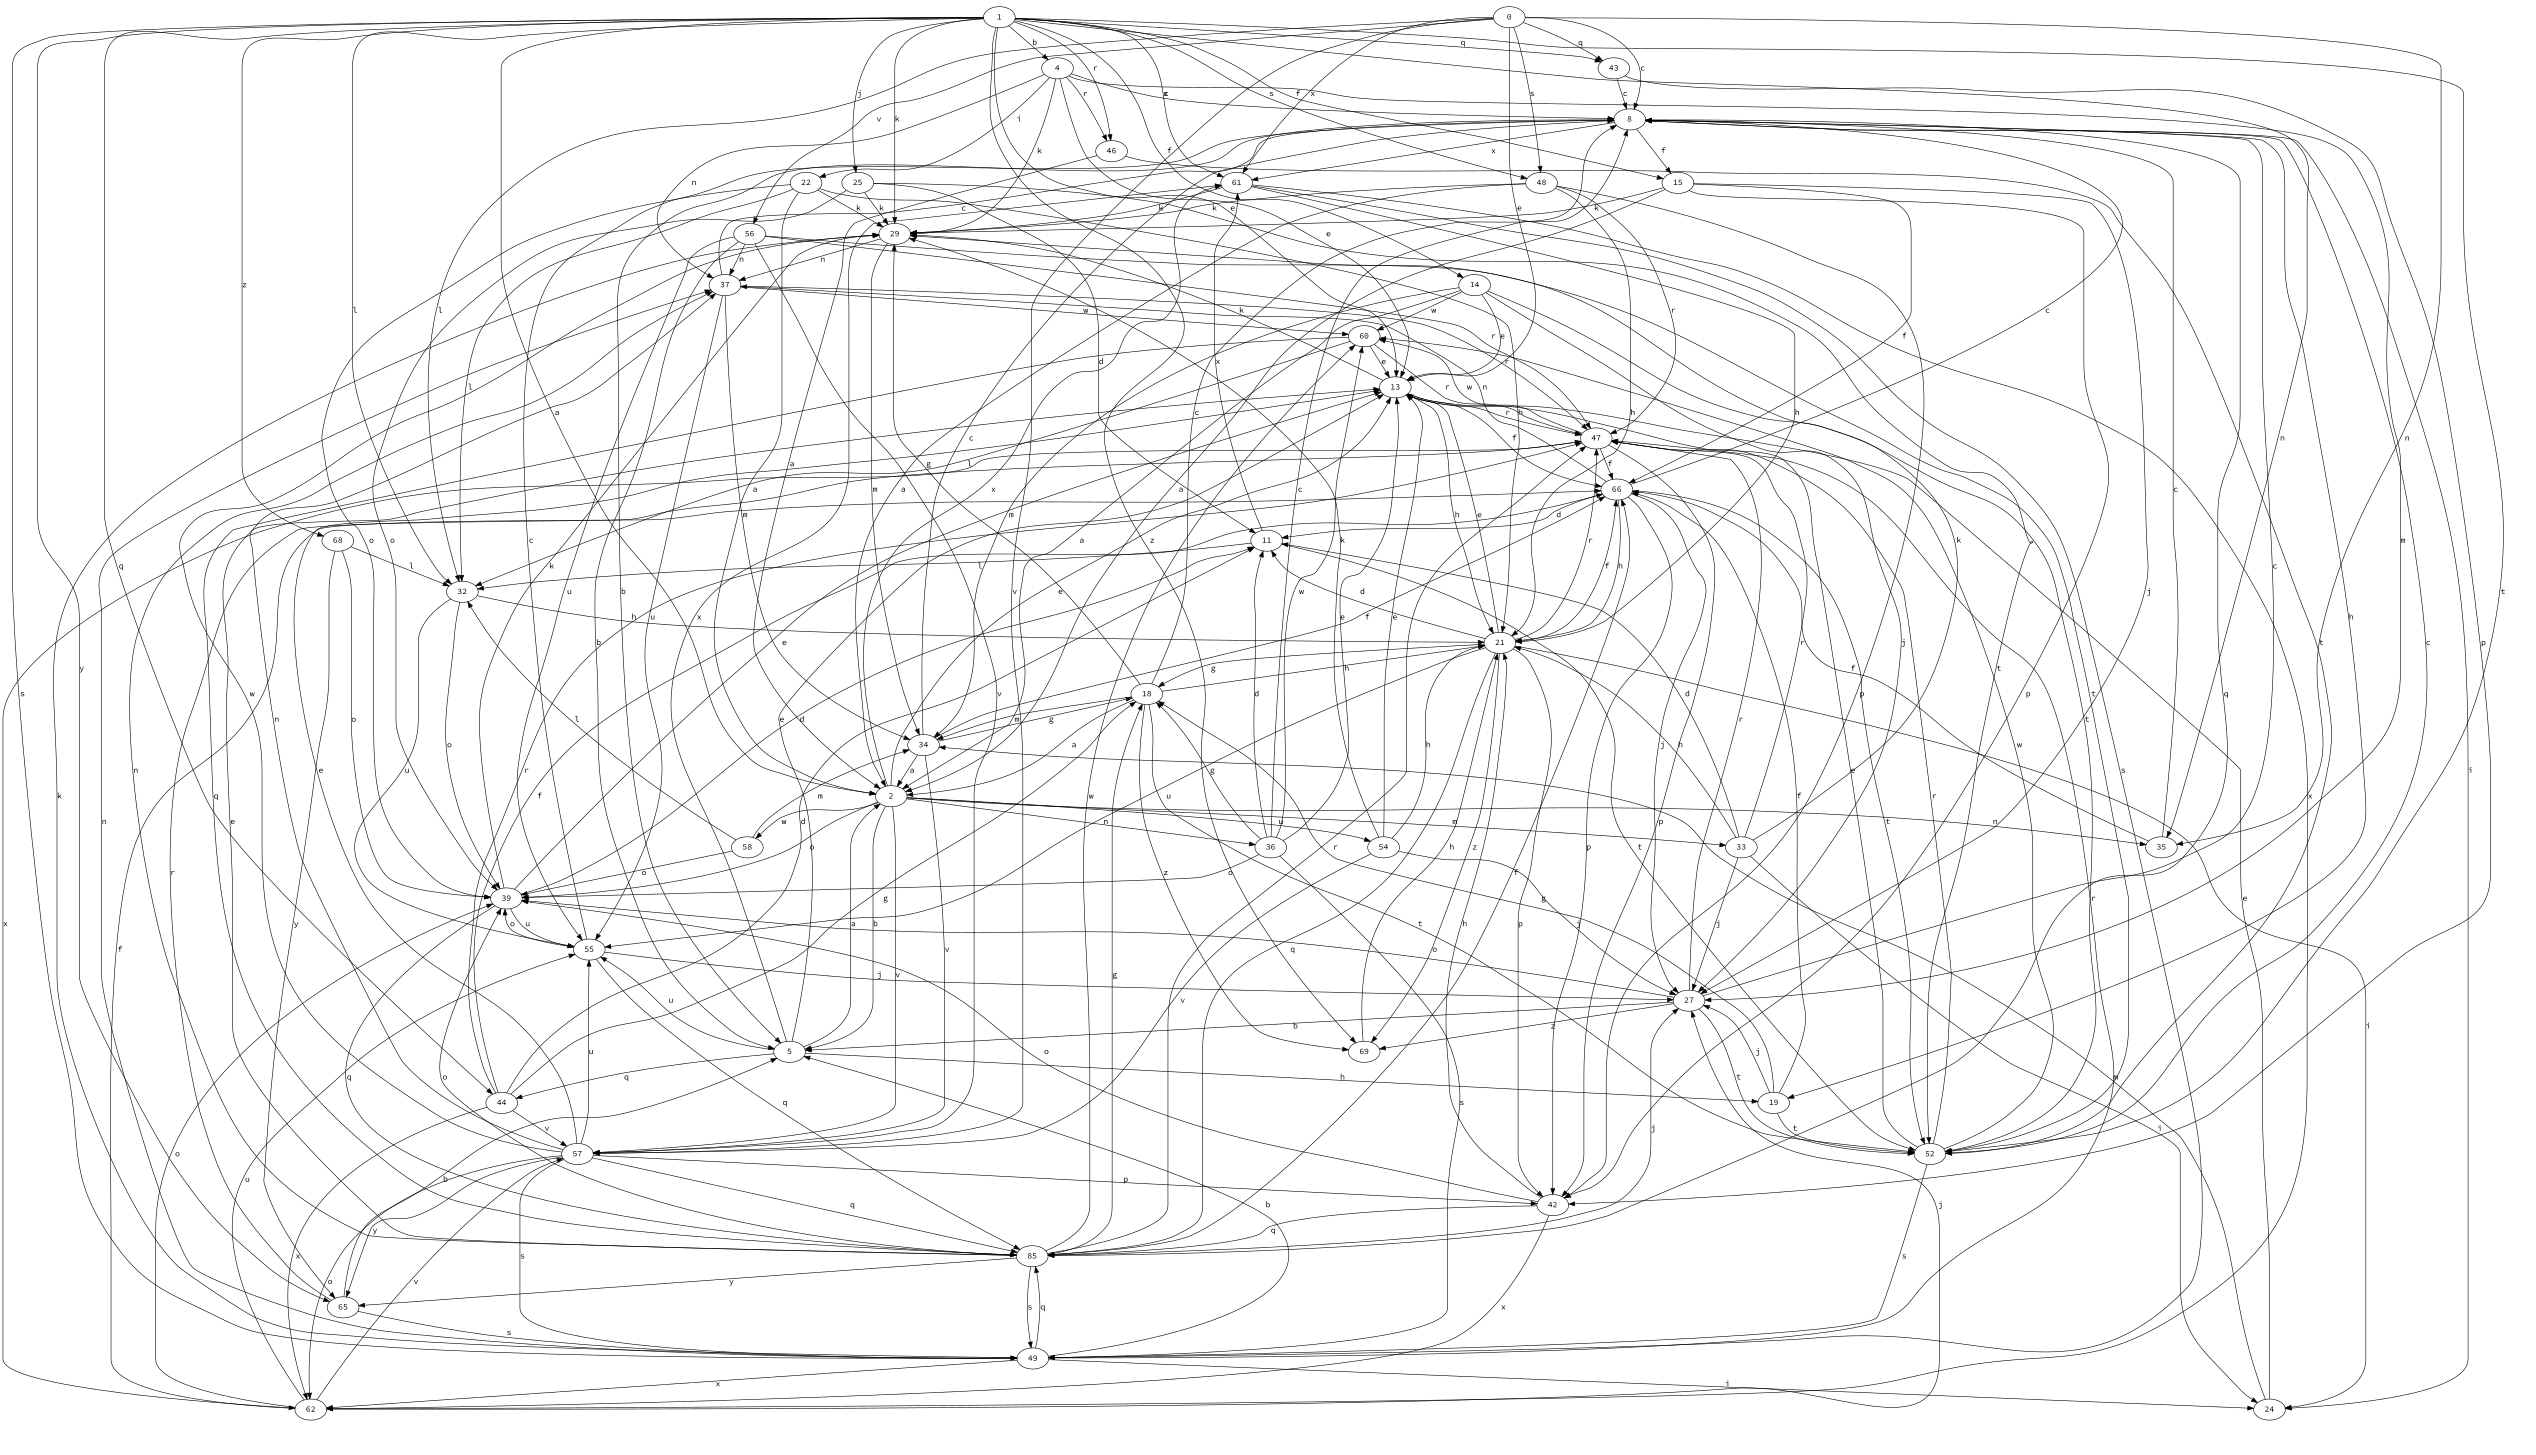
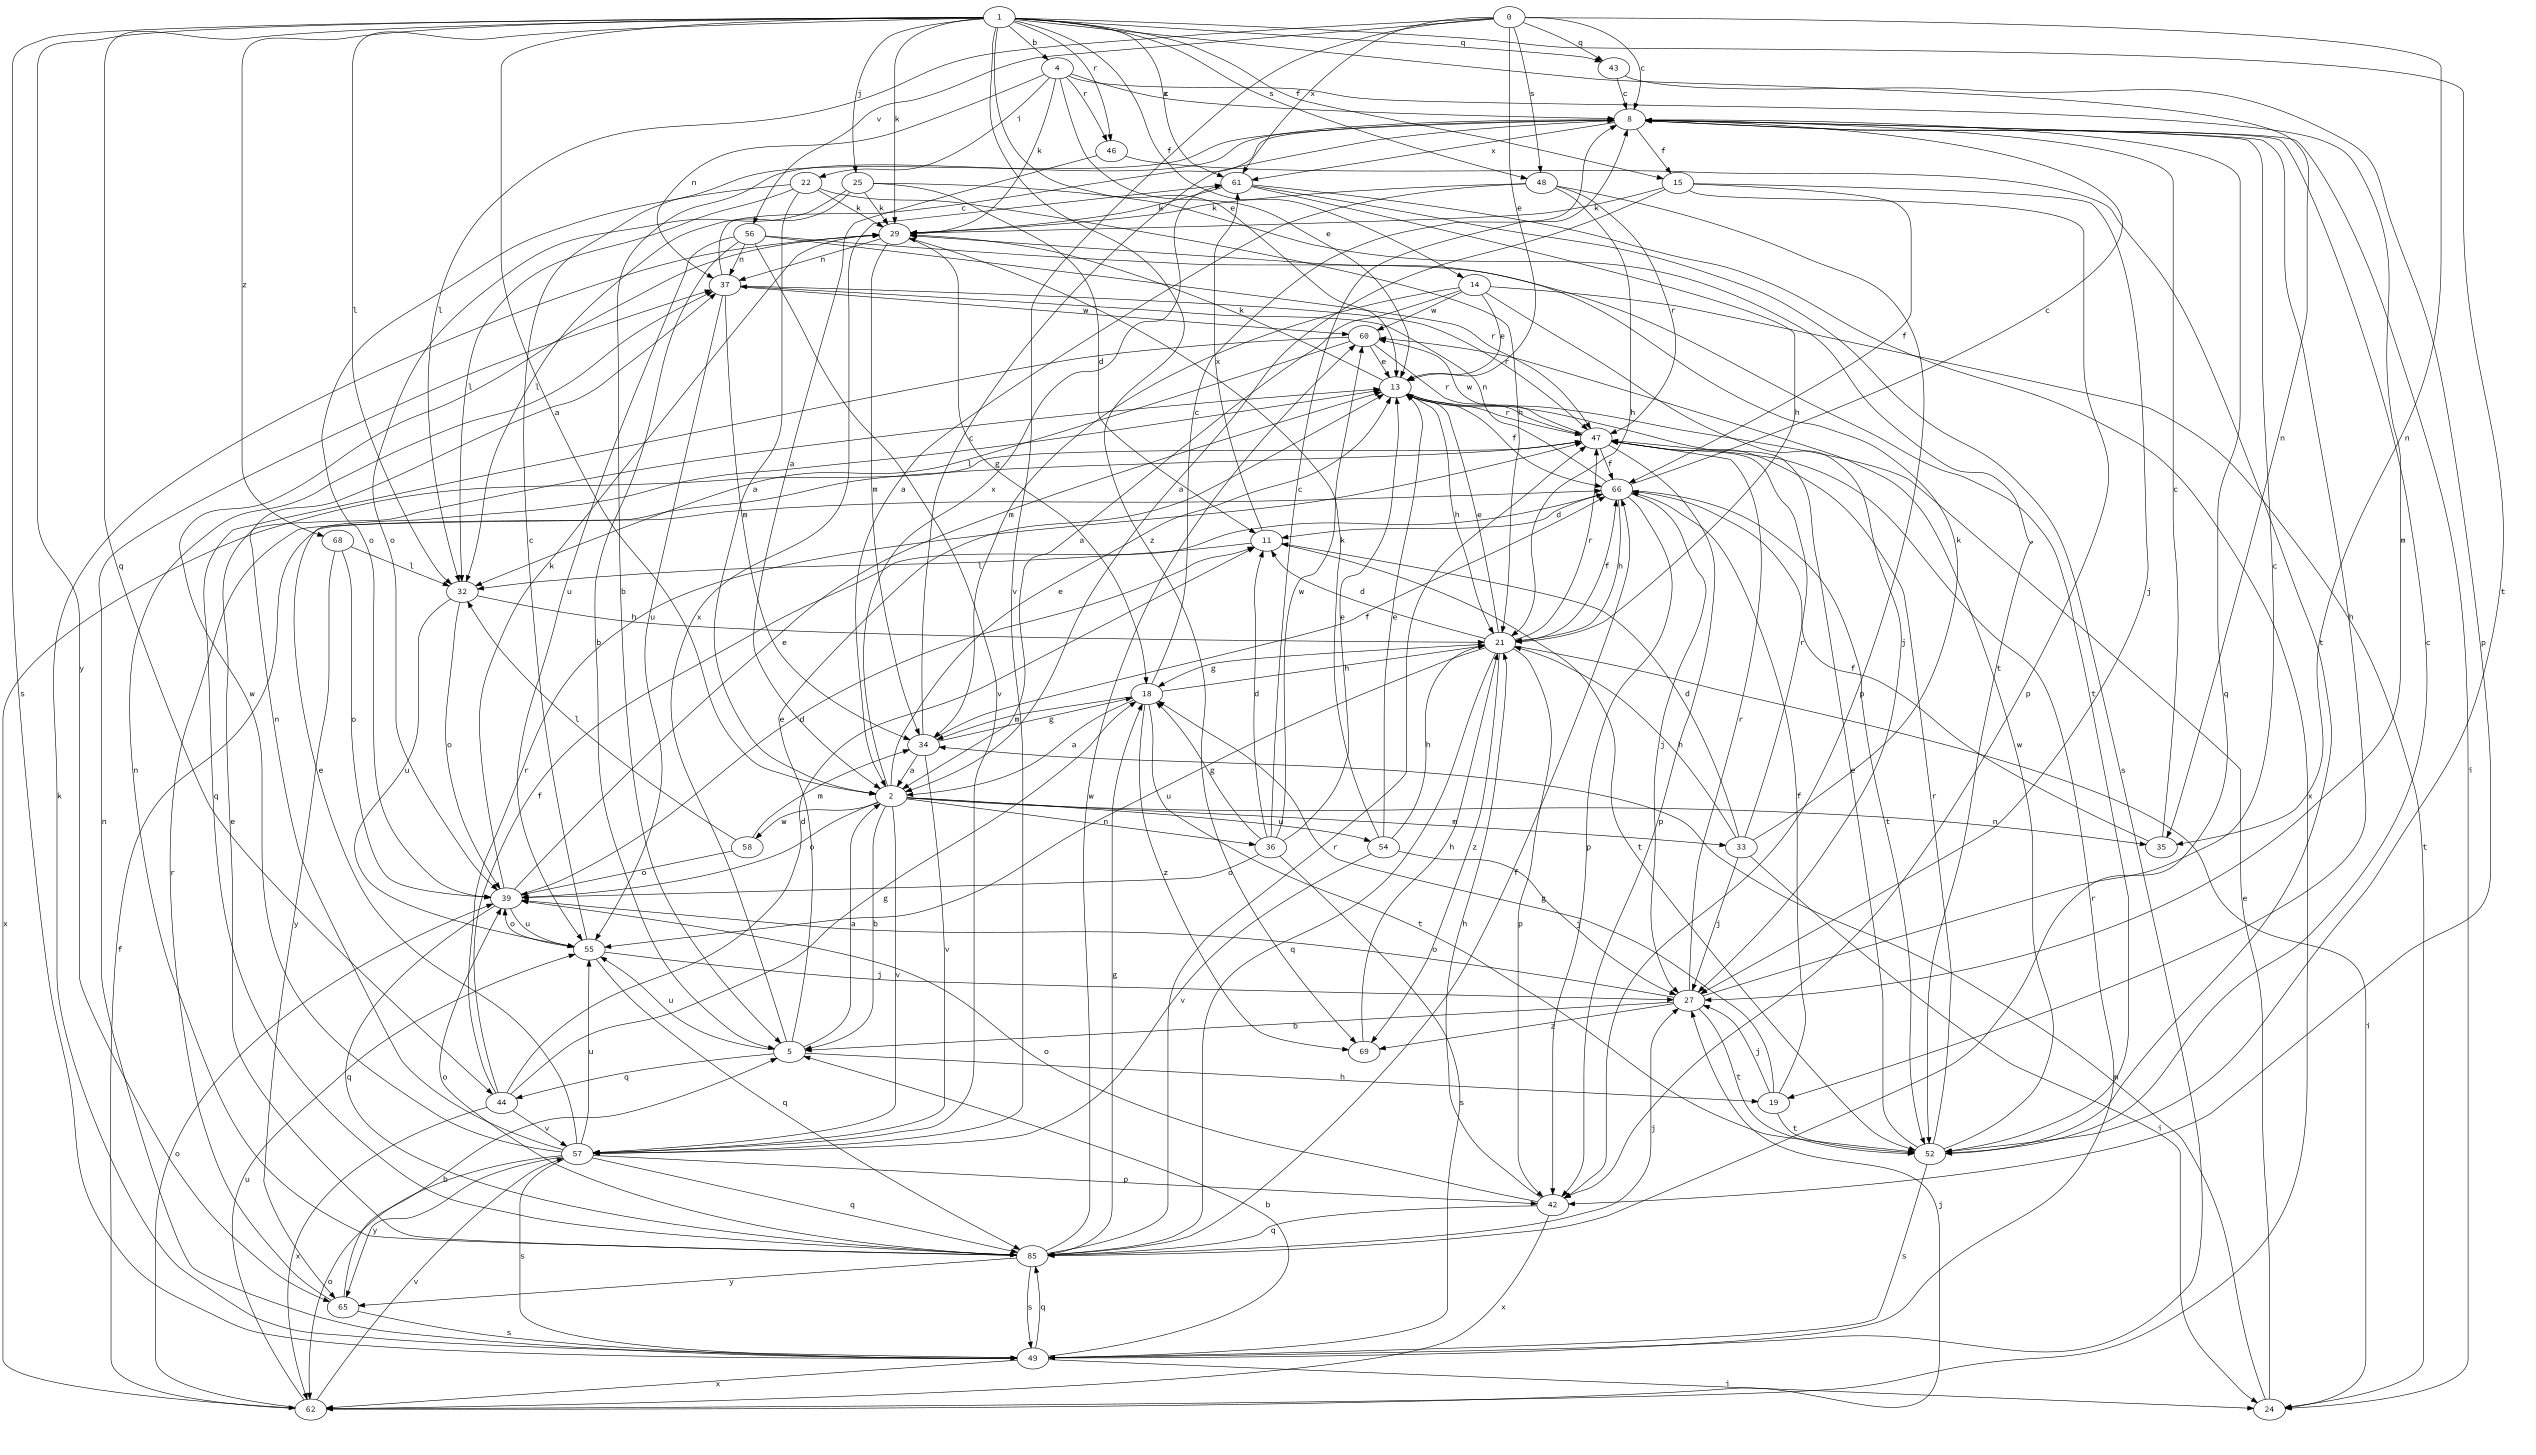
none -> (587, 309)
(952, 496) -> (1006, 477)
(2054, 582) -> (2304, 554)
